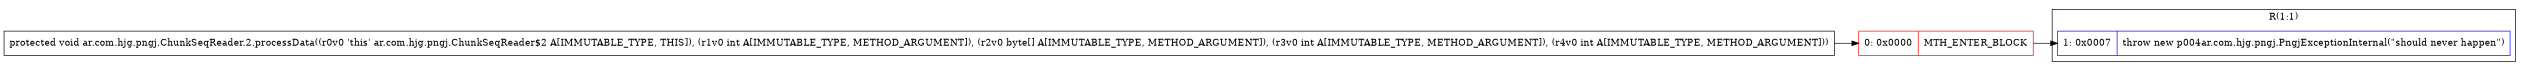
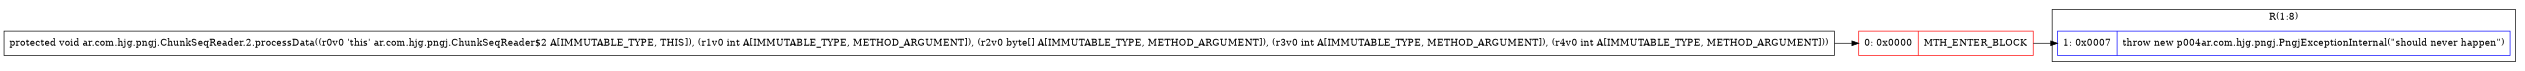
(2284, 17) -> (2284, 17)
